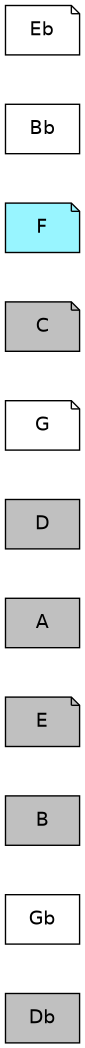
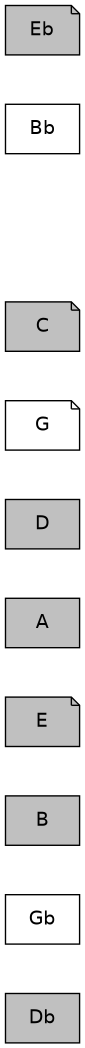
(43, 30) -> (43, 30)
(43, 228) -> none
